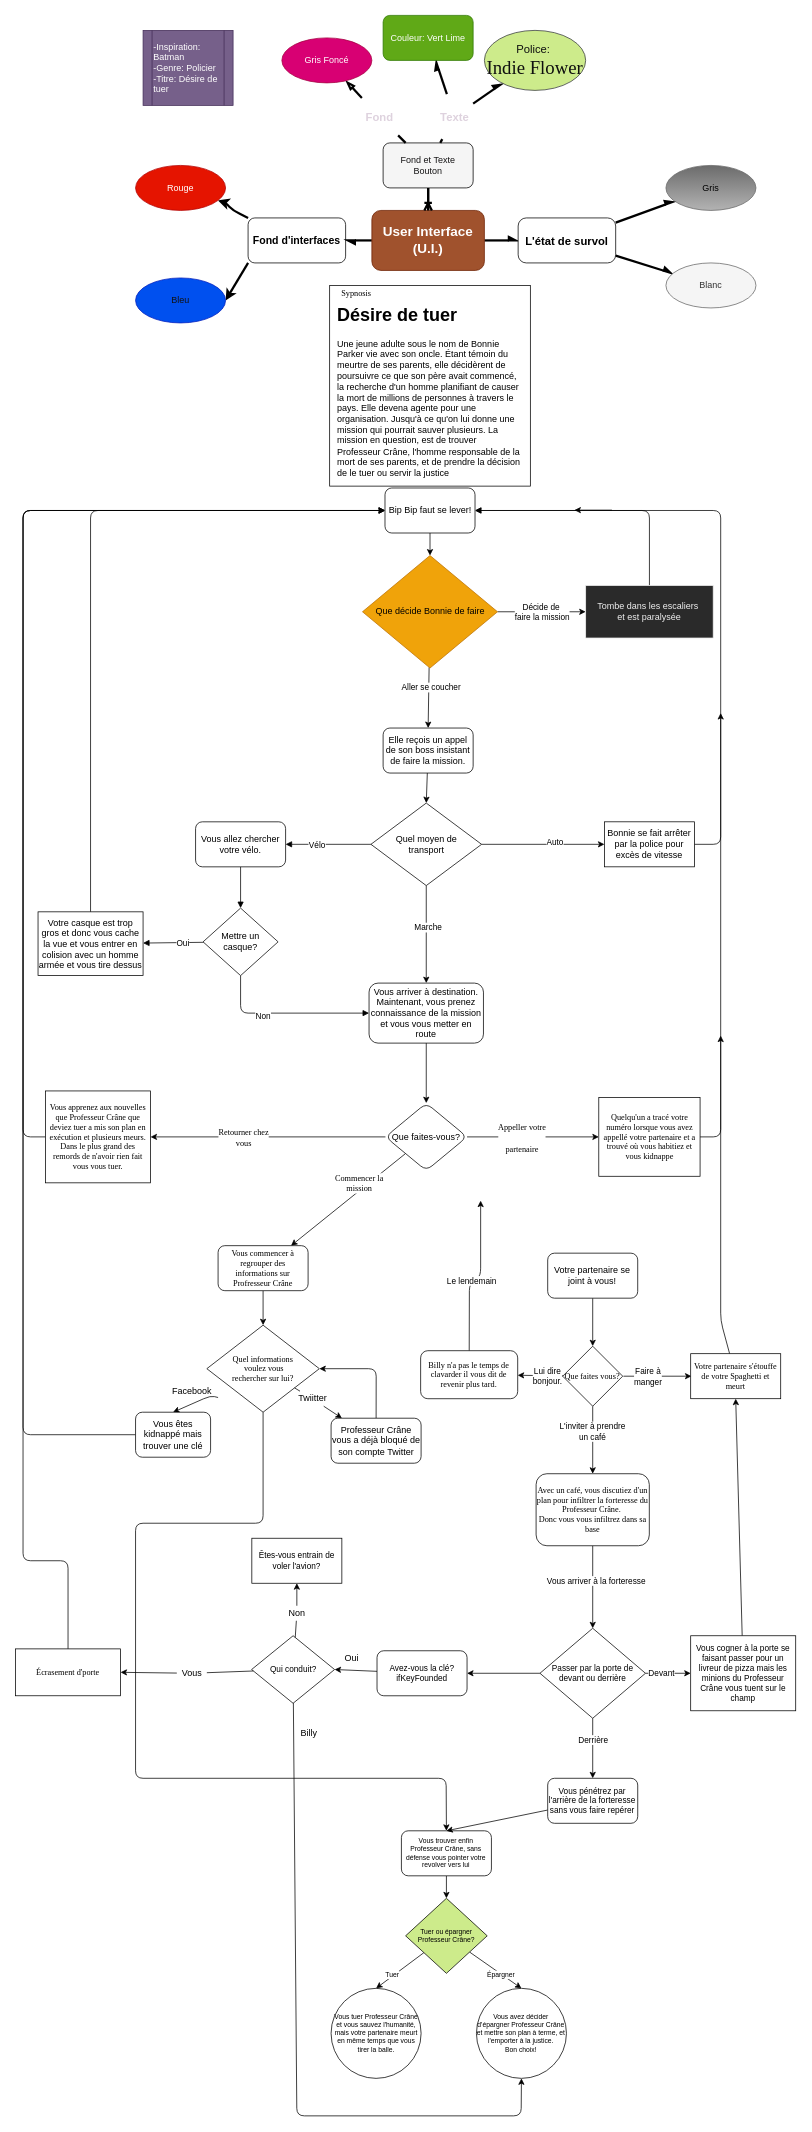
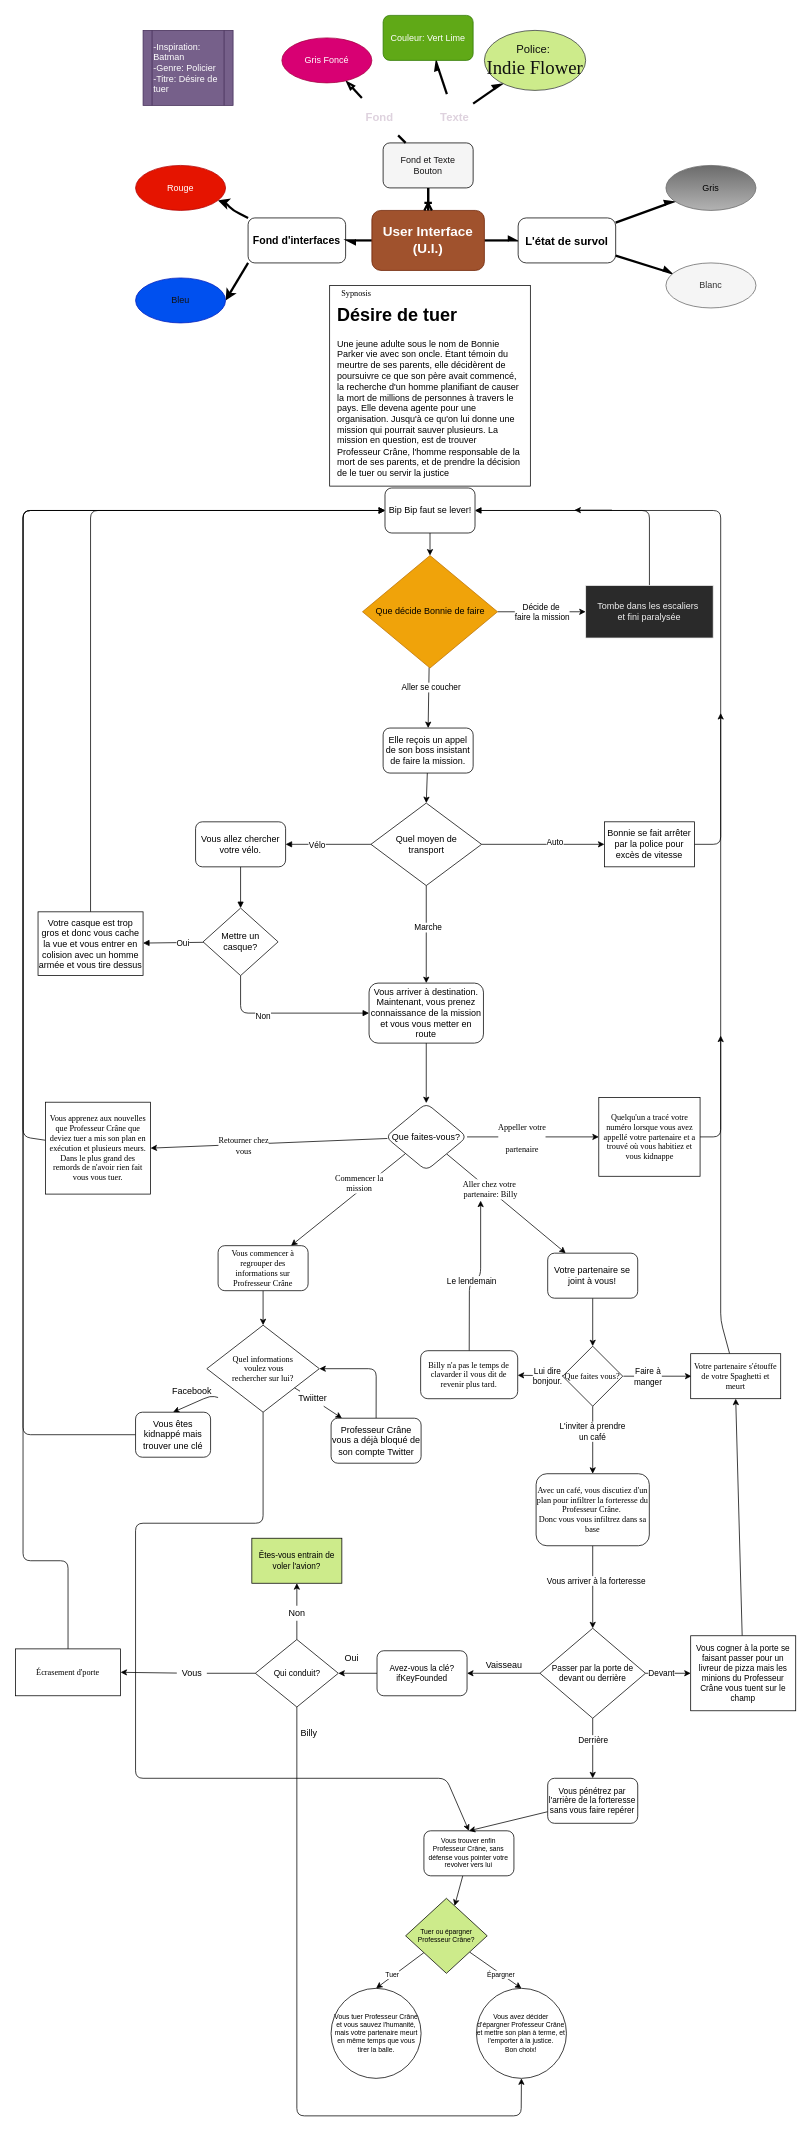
(441, 141) -> none
(649, 612) -> (649, 612)
(98, 1137) -> (98, 1148)
none -> (504, 1202)
(297, 1560) -> (297, 1560)
none -> (504, 1665)
(293, 1669) -> (297, 1673)
(446, 1853) -> (469, 1853)
